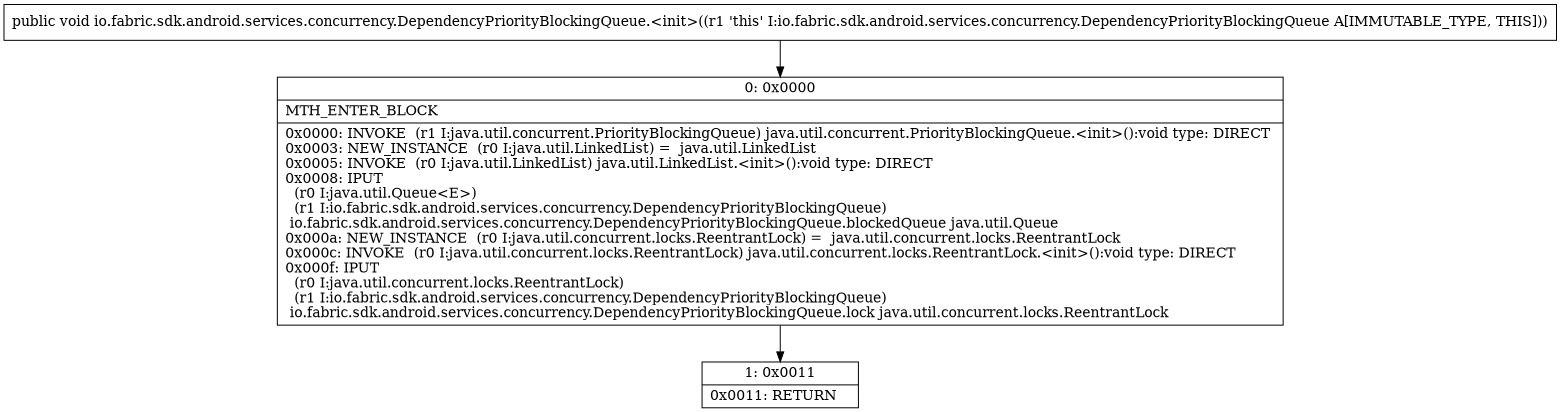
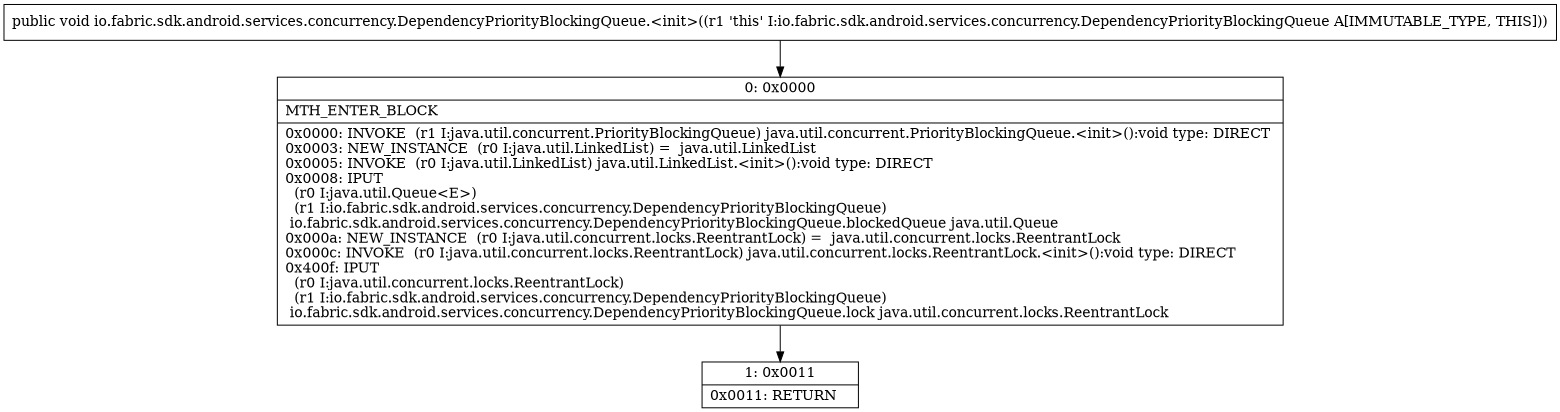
(337, 268) -> (337, 268)
